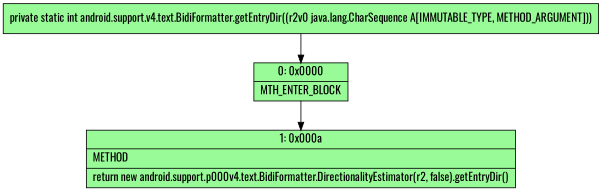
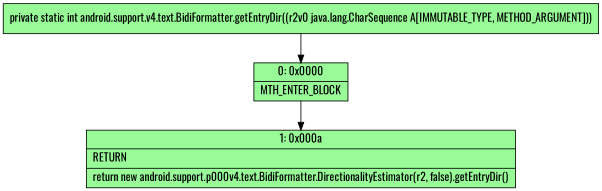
(111, 158) -> (110, 158)
